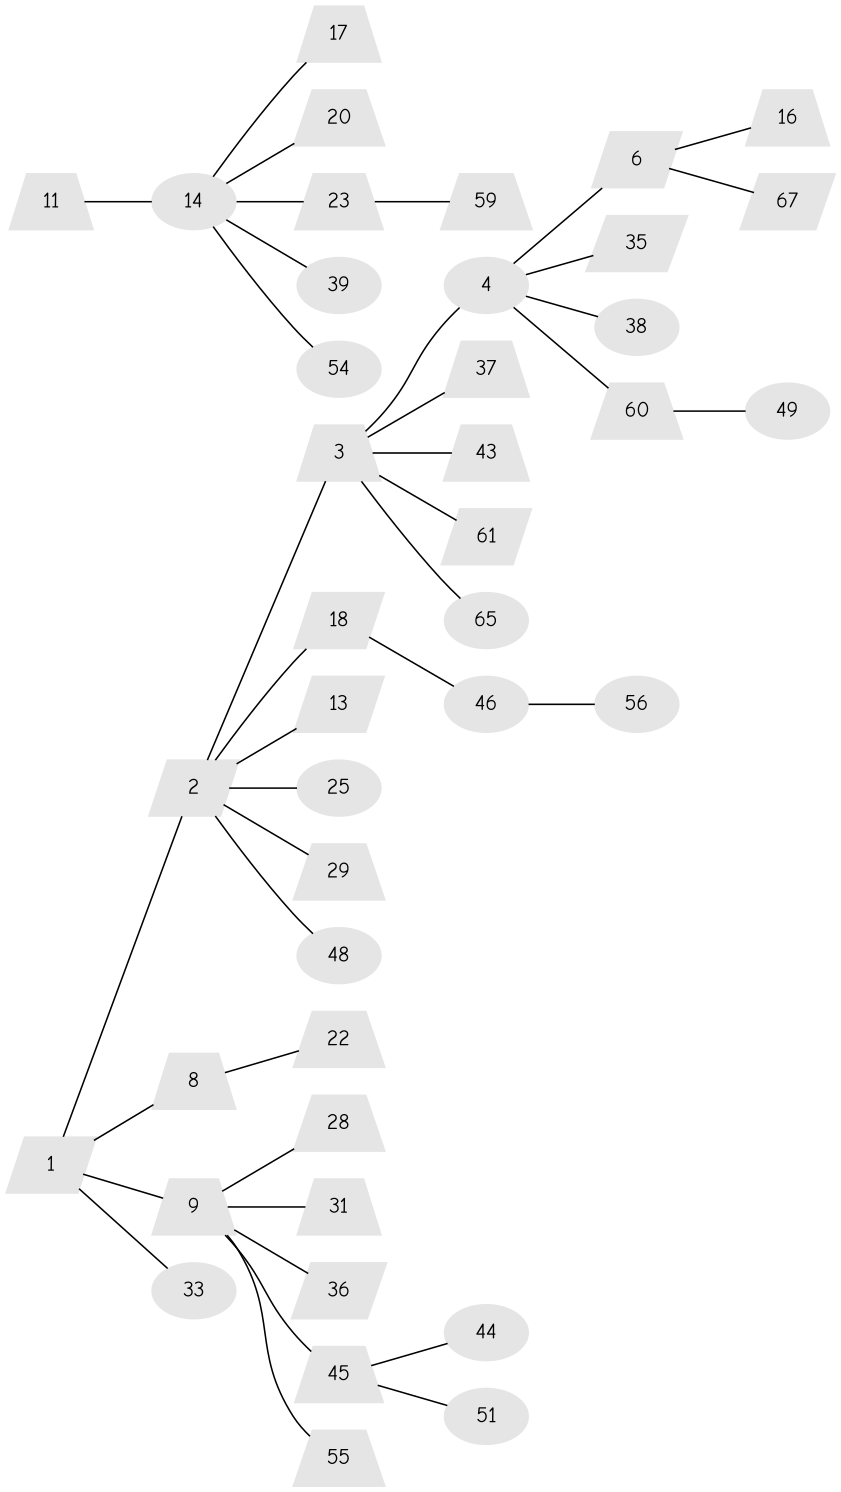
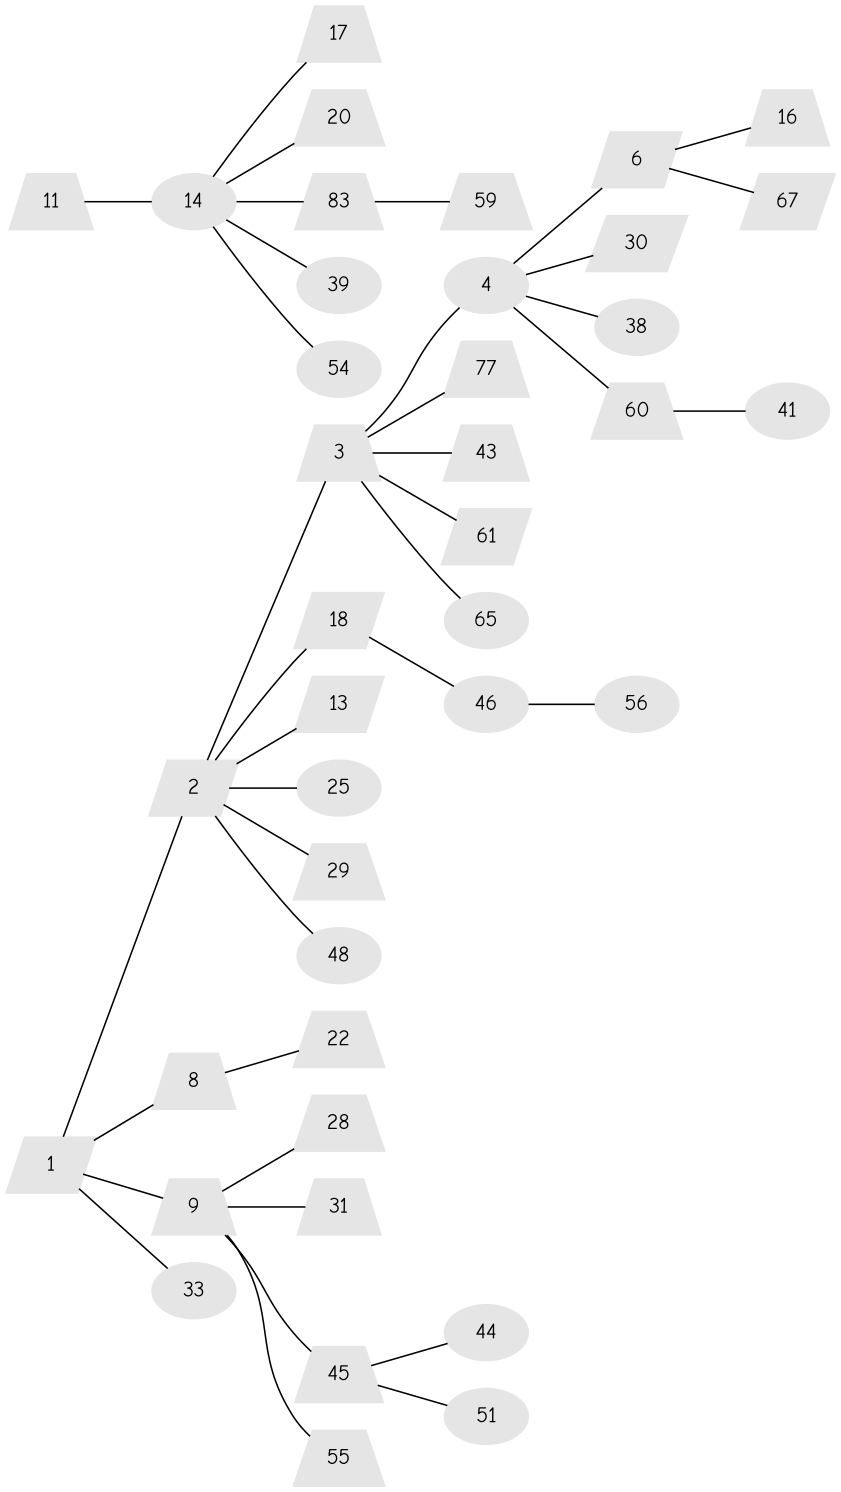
(339, 202) -> (339, 202)
(637, 244) -> (637, 244)
(486, 369) -> (486, 369)
(788, 411) -> (788, 411)
(339, 1291) -> none
